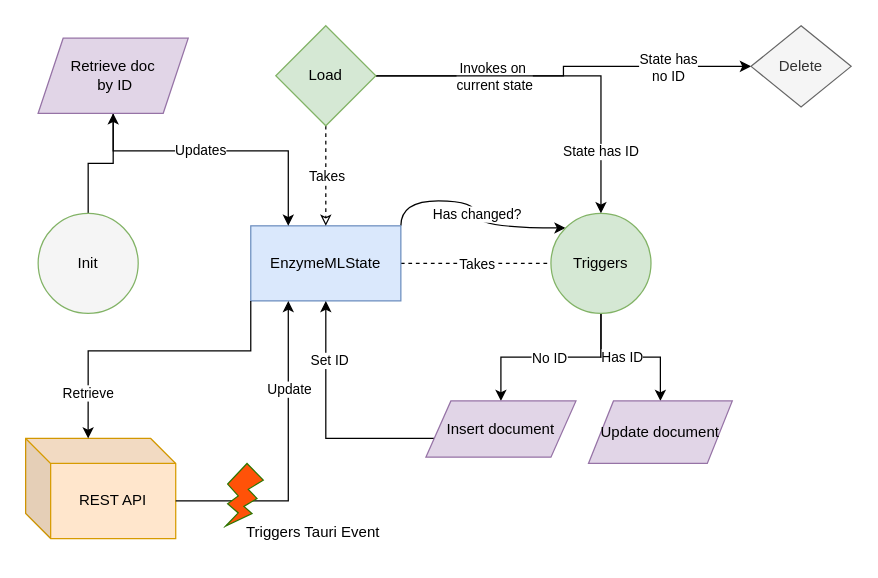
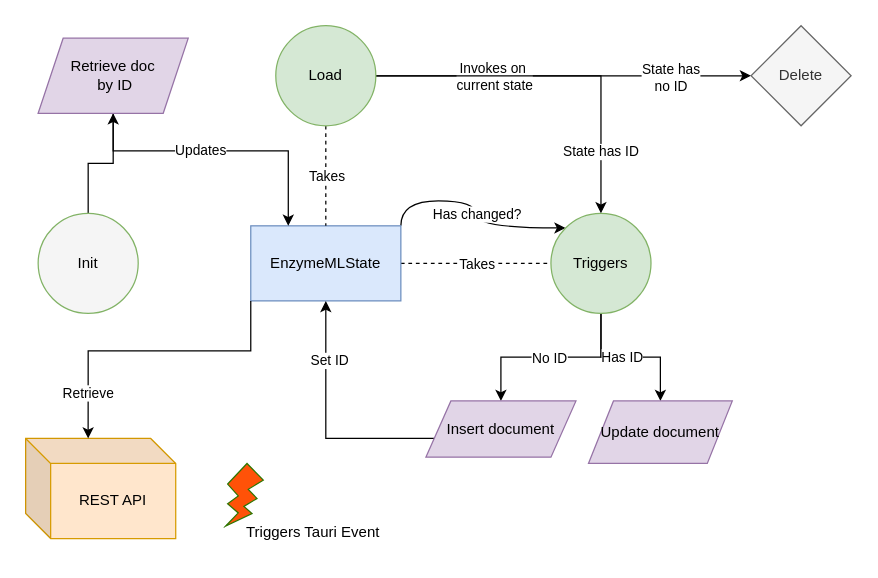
(801, 66) -> (801, 76)
(326, 76) -> (326, 76)
(326, 216) -> (326, 219)
(288, 423) -> none
